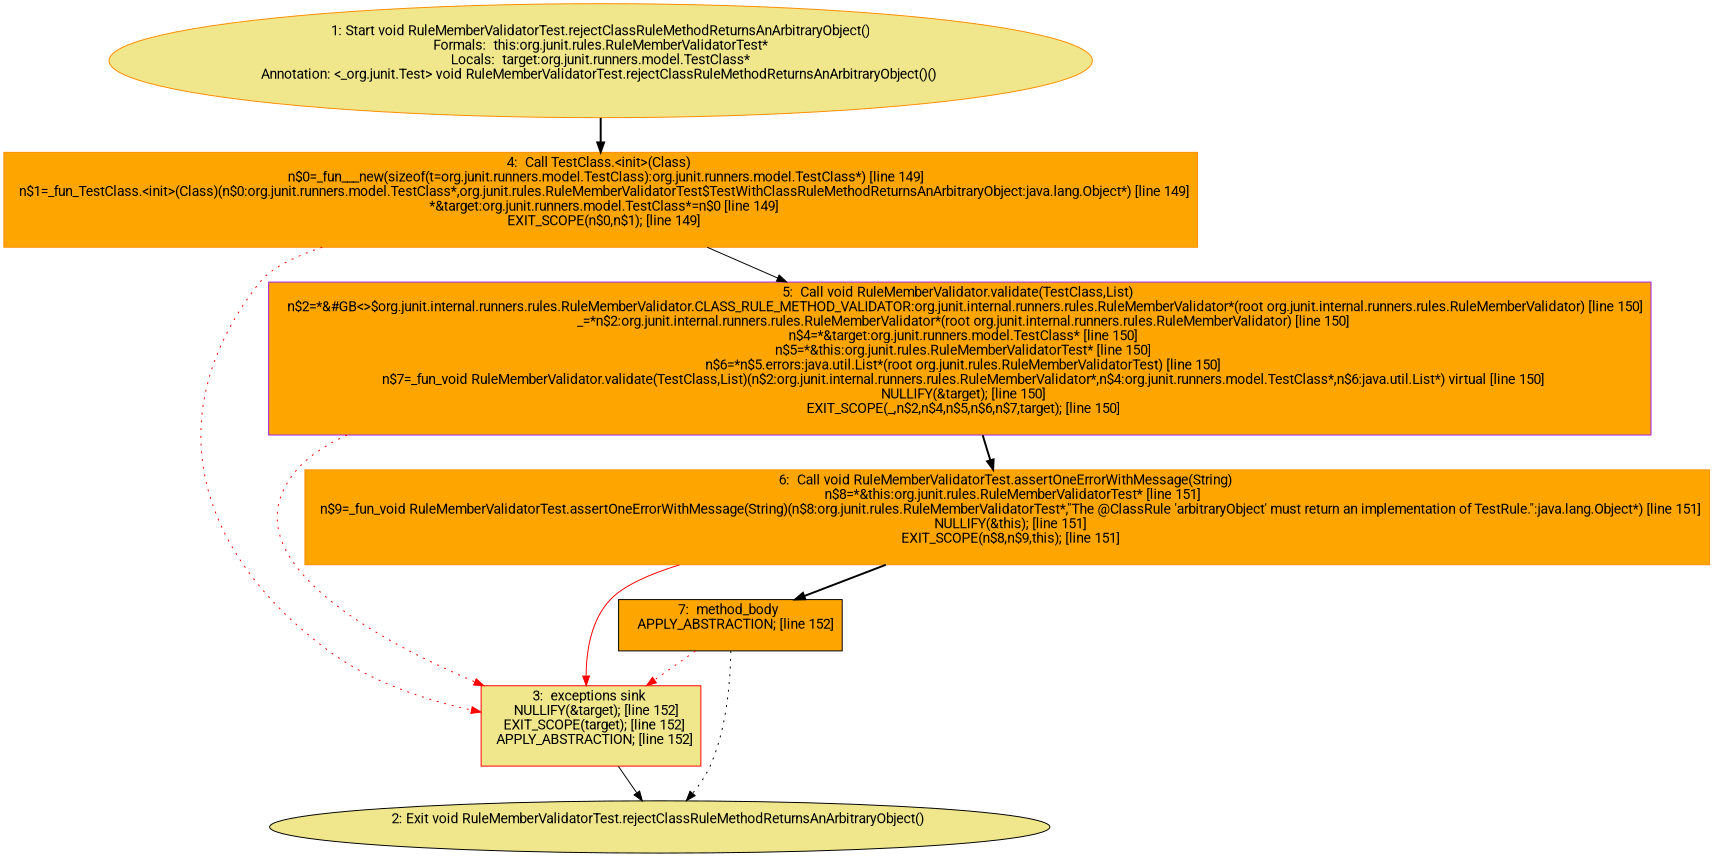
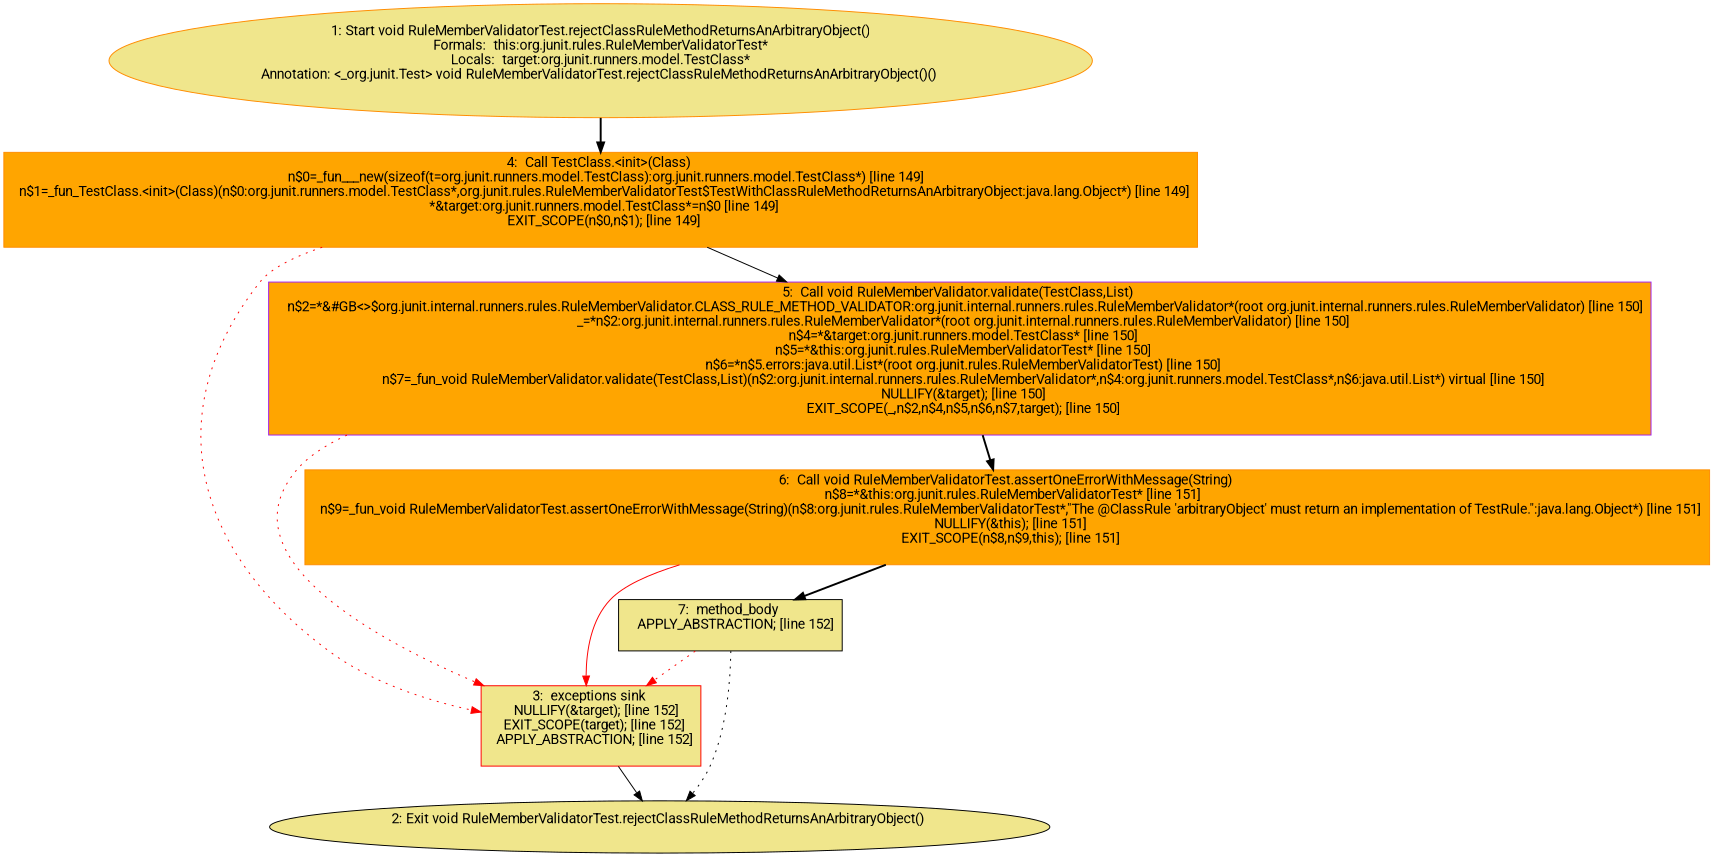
(730, 625) -> (730, 625)
